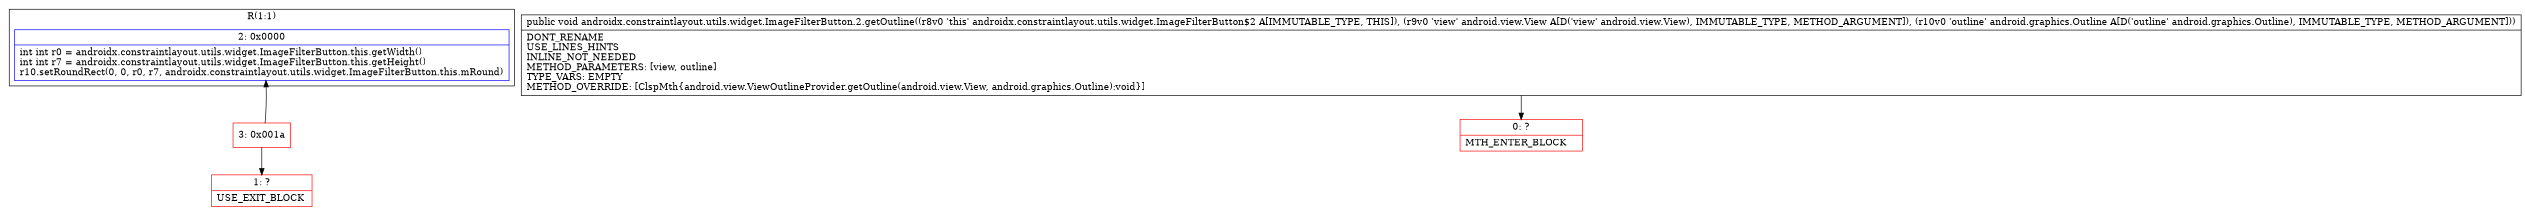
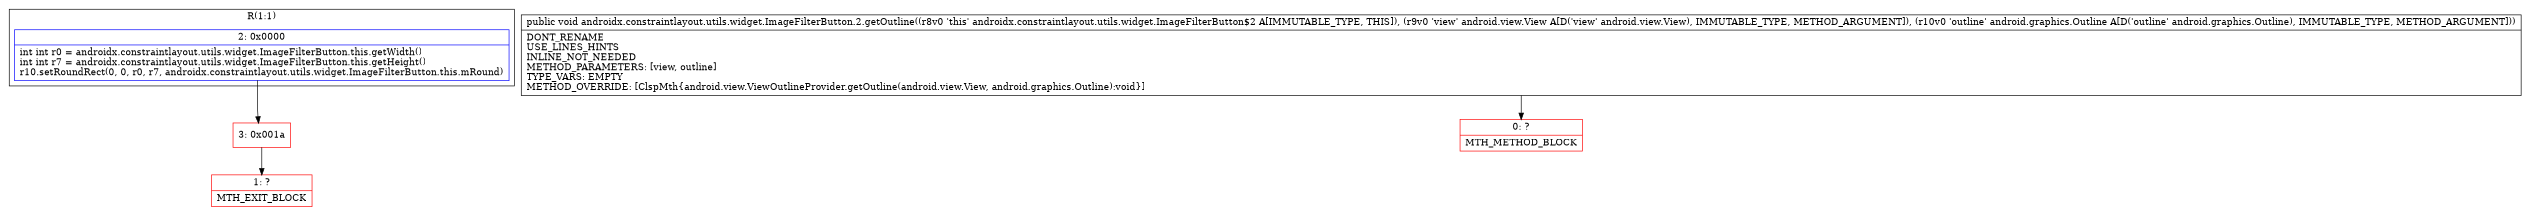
(266, 105) -> (257, 98)
(1516, 143) -> (1521, 143)
(261, 198) -> (262, 198)
